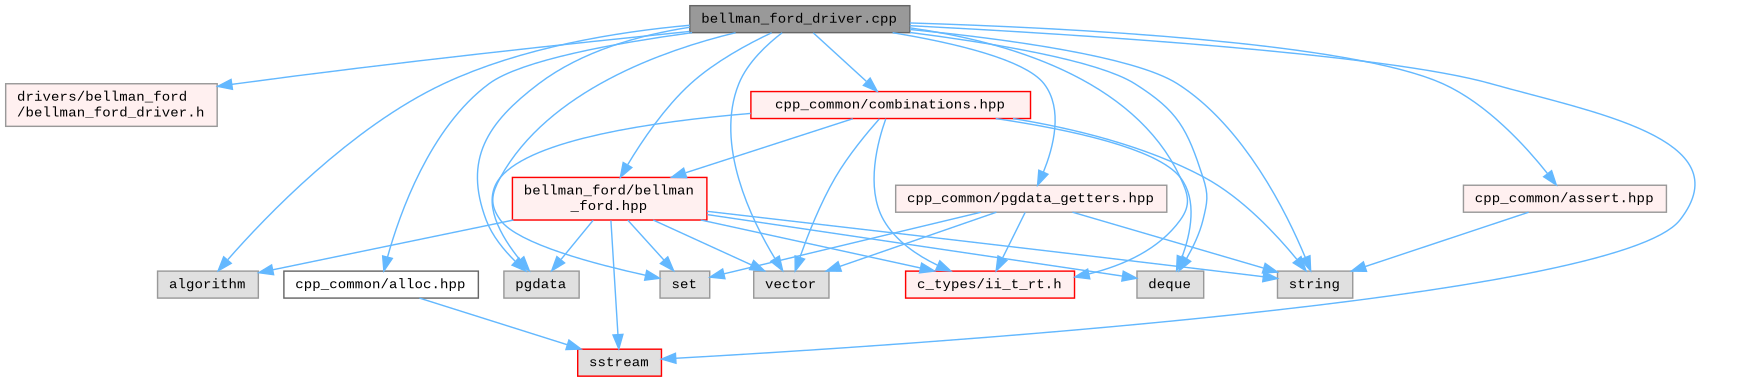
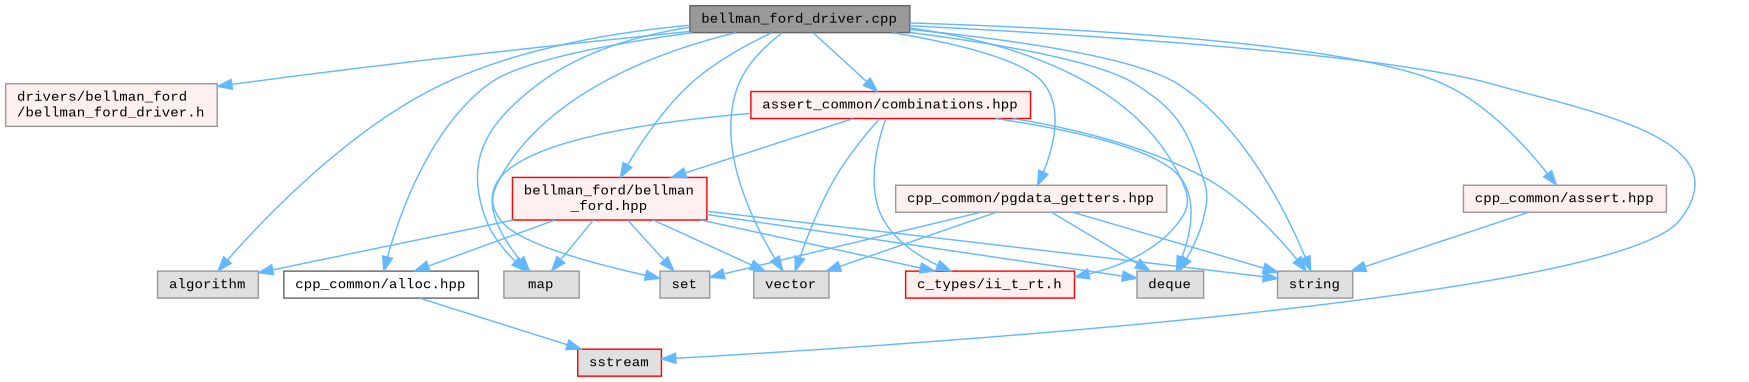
(891, 105) -> (891, 105)
(1014, 235) -> (1094, 238)
(614, 278) -> (488, 244)
(542, 285) -> (542, 285)
